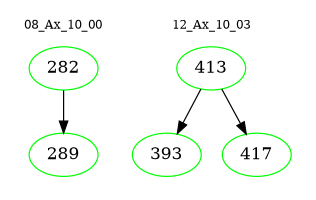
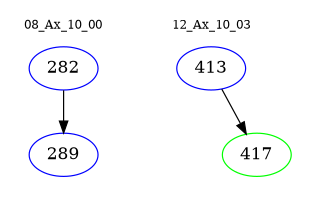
(64, 68) -> (64, 68)
(211, 68) -> (211, 68)
(64, 155) -> (64, 155)
(167, 155) -> none
